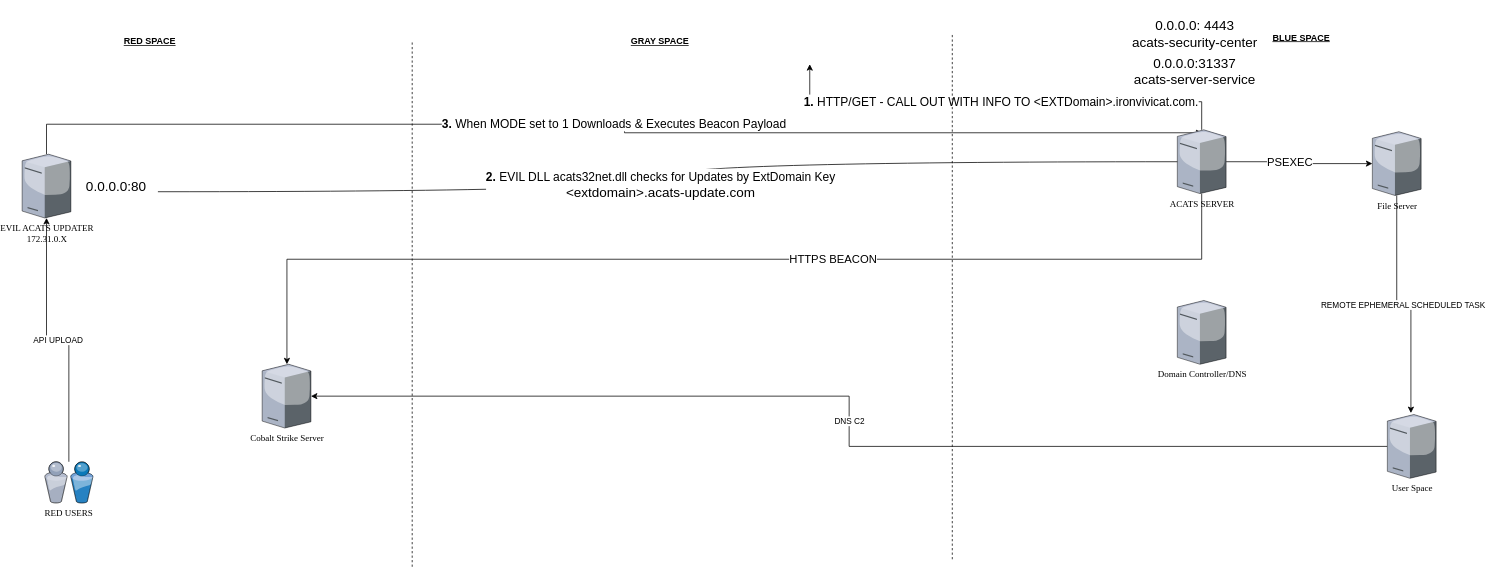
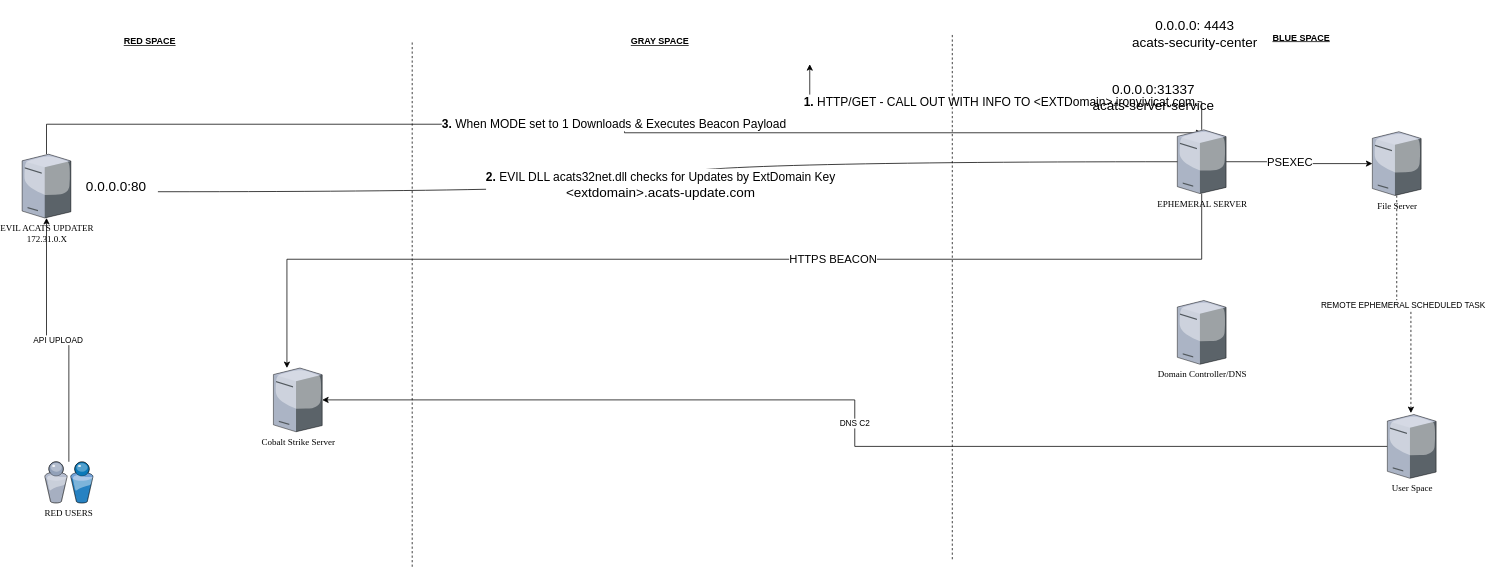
(1194, 72) -> (1153, 98)
(1202, 205) -> (1202, 205)
(1397, 248) -> (1397, 248)
(287, 396) -> (298, 400)
